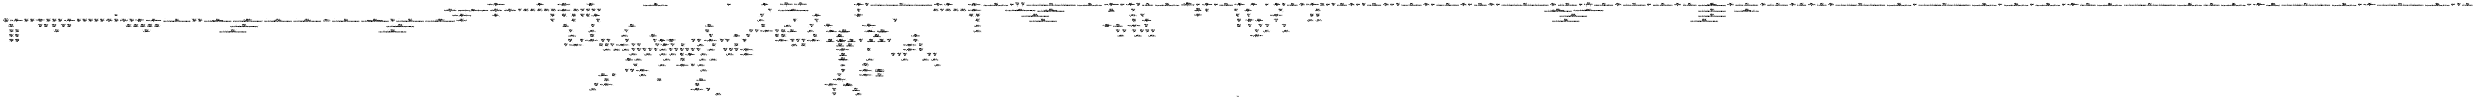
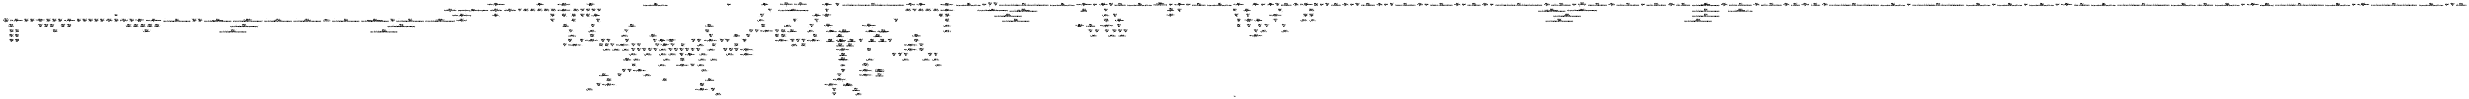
none -> (1219, 5)
